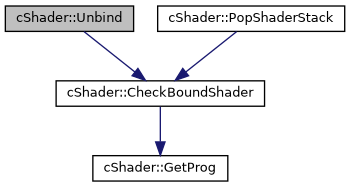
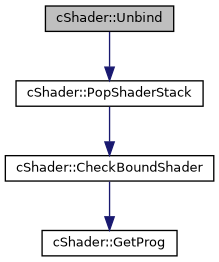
(110, 52) -> (110, 49)
